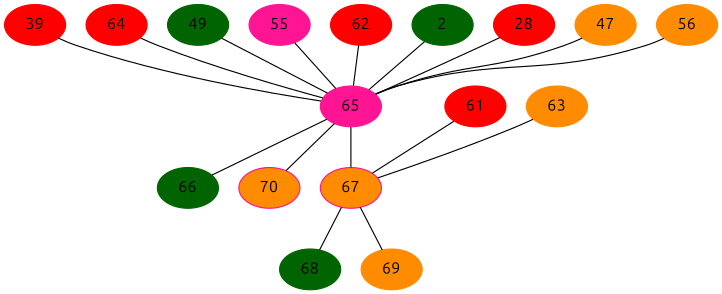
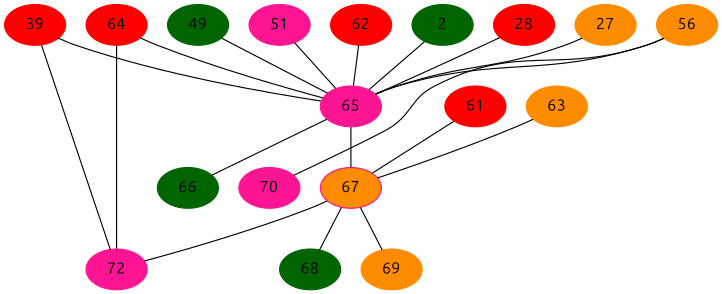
(280, 25) -> (280, 25)
(606, 25) -> (606, 25)
(310, 147) -> (437, 85)
(269, 188) -> (269, 188)
none -> (117, 269)
